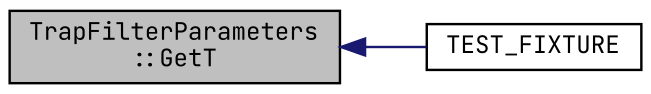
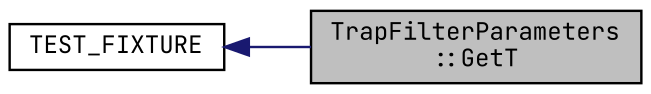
(396, 47) -> (280, 47)
